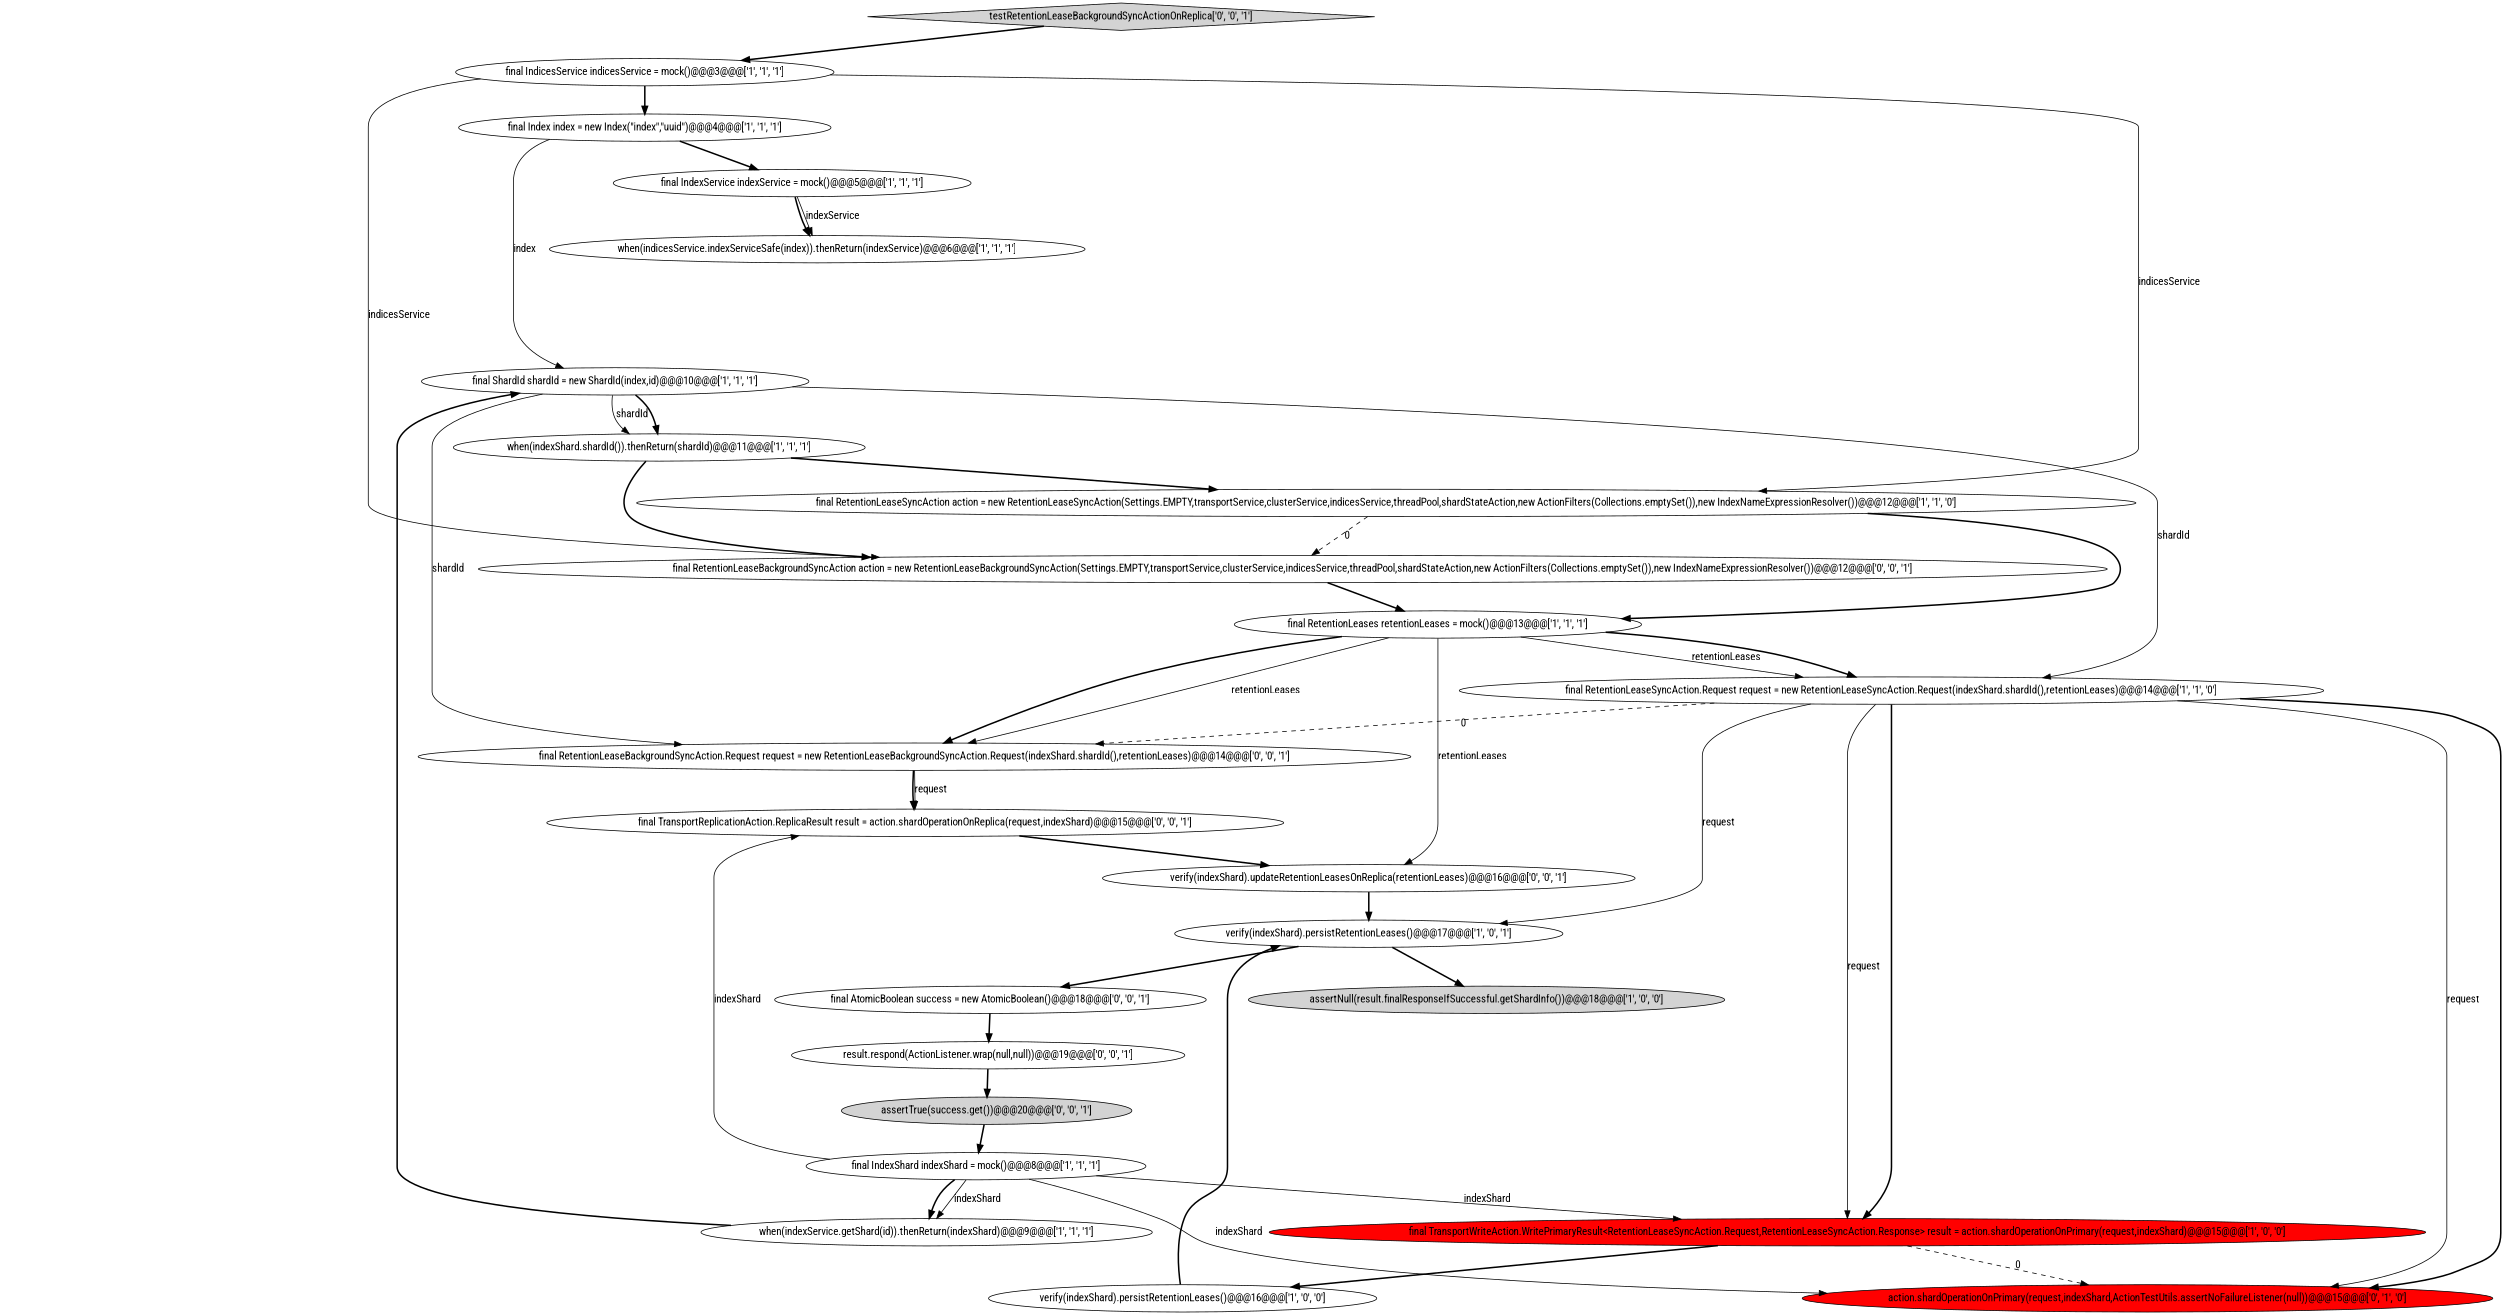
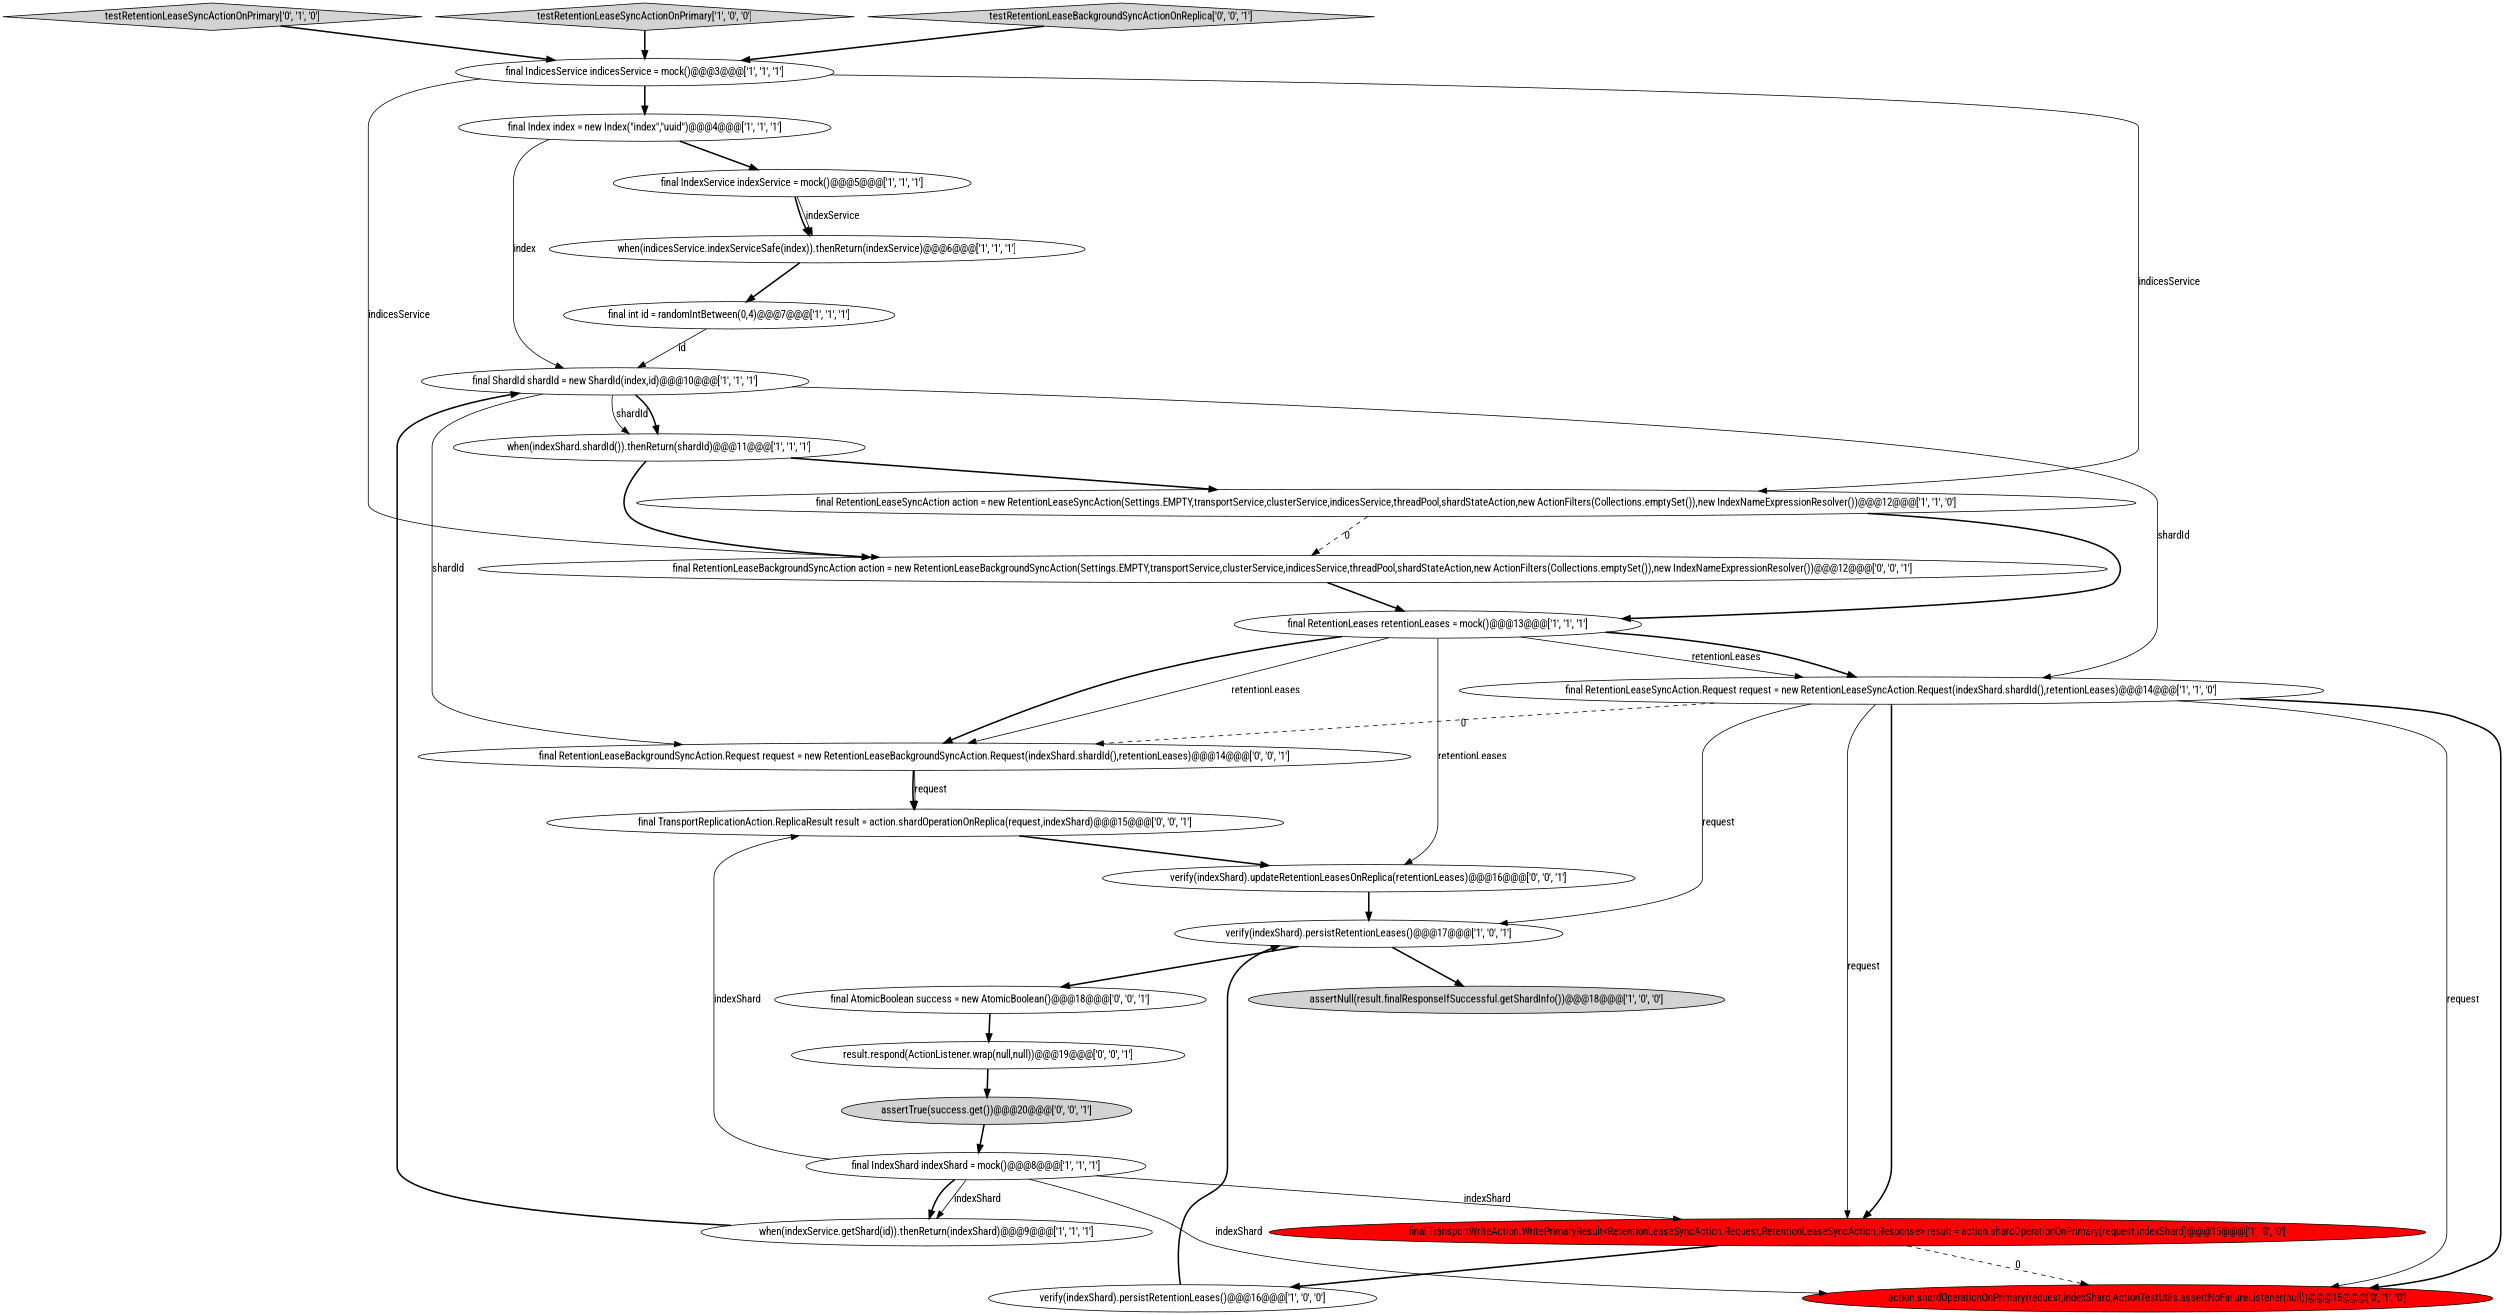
none -> (213, 17)
none -> (645, 17)
none -> (729, 315)
